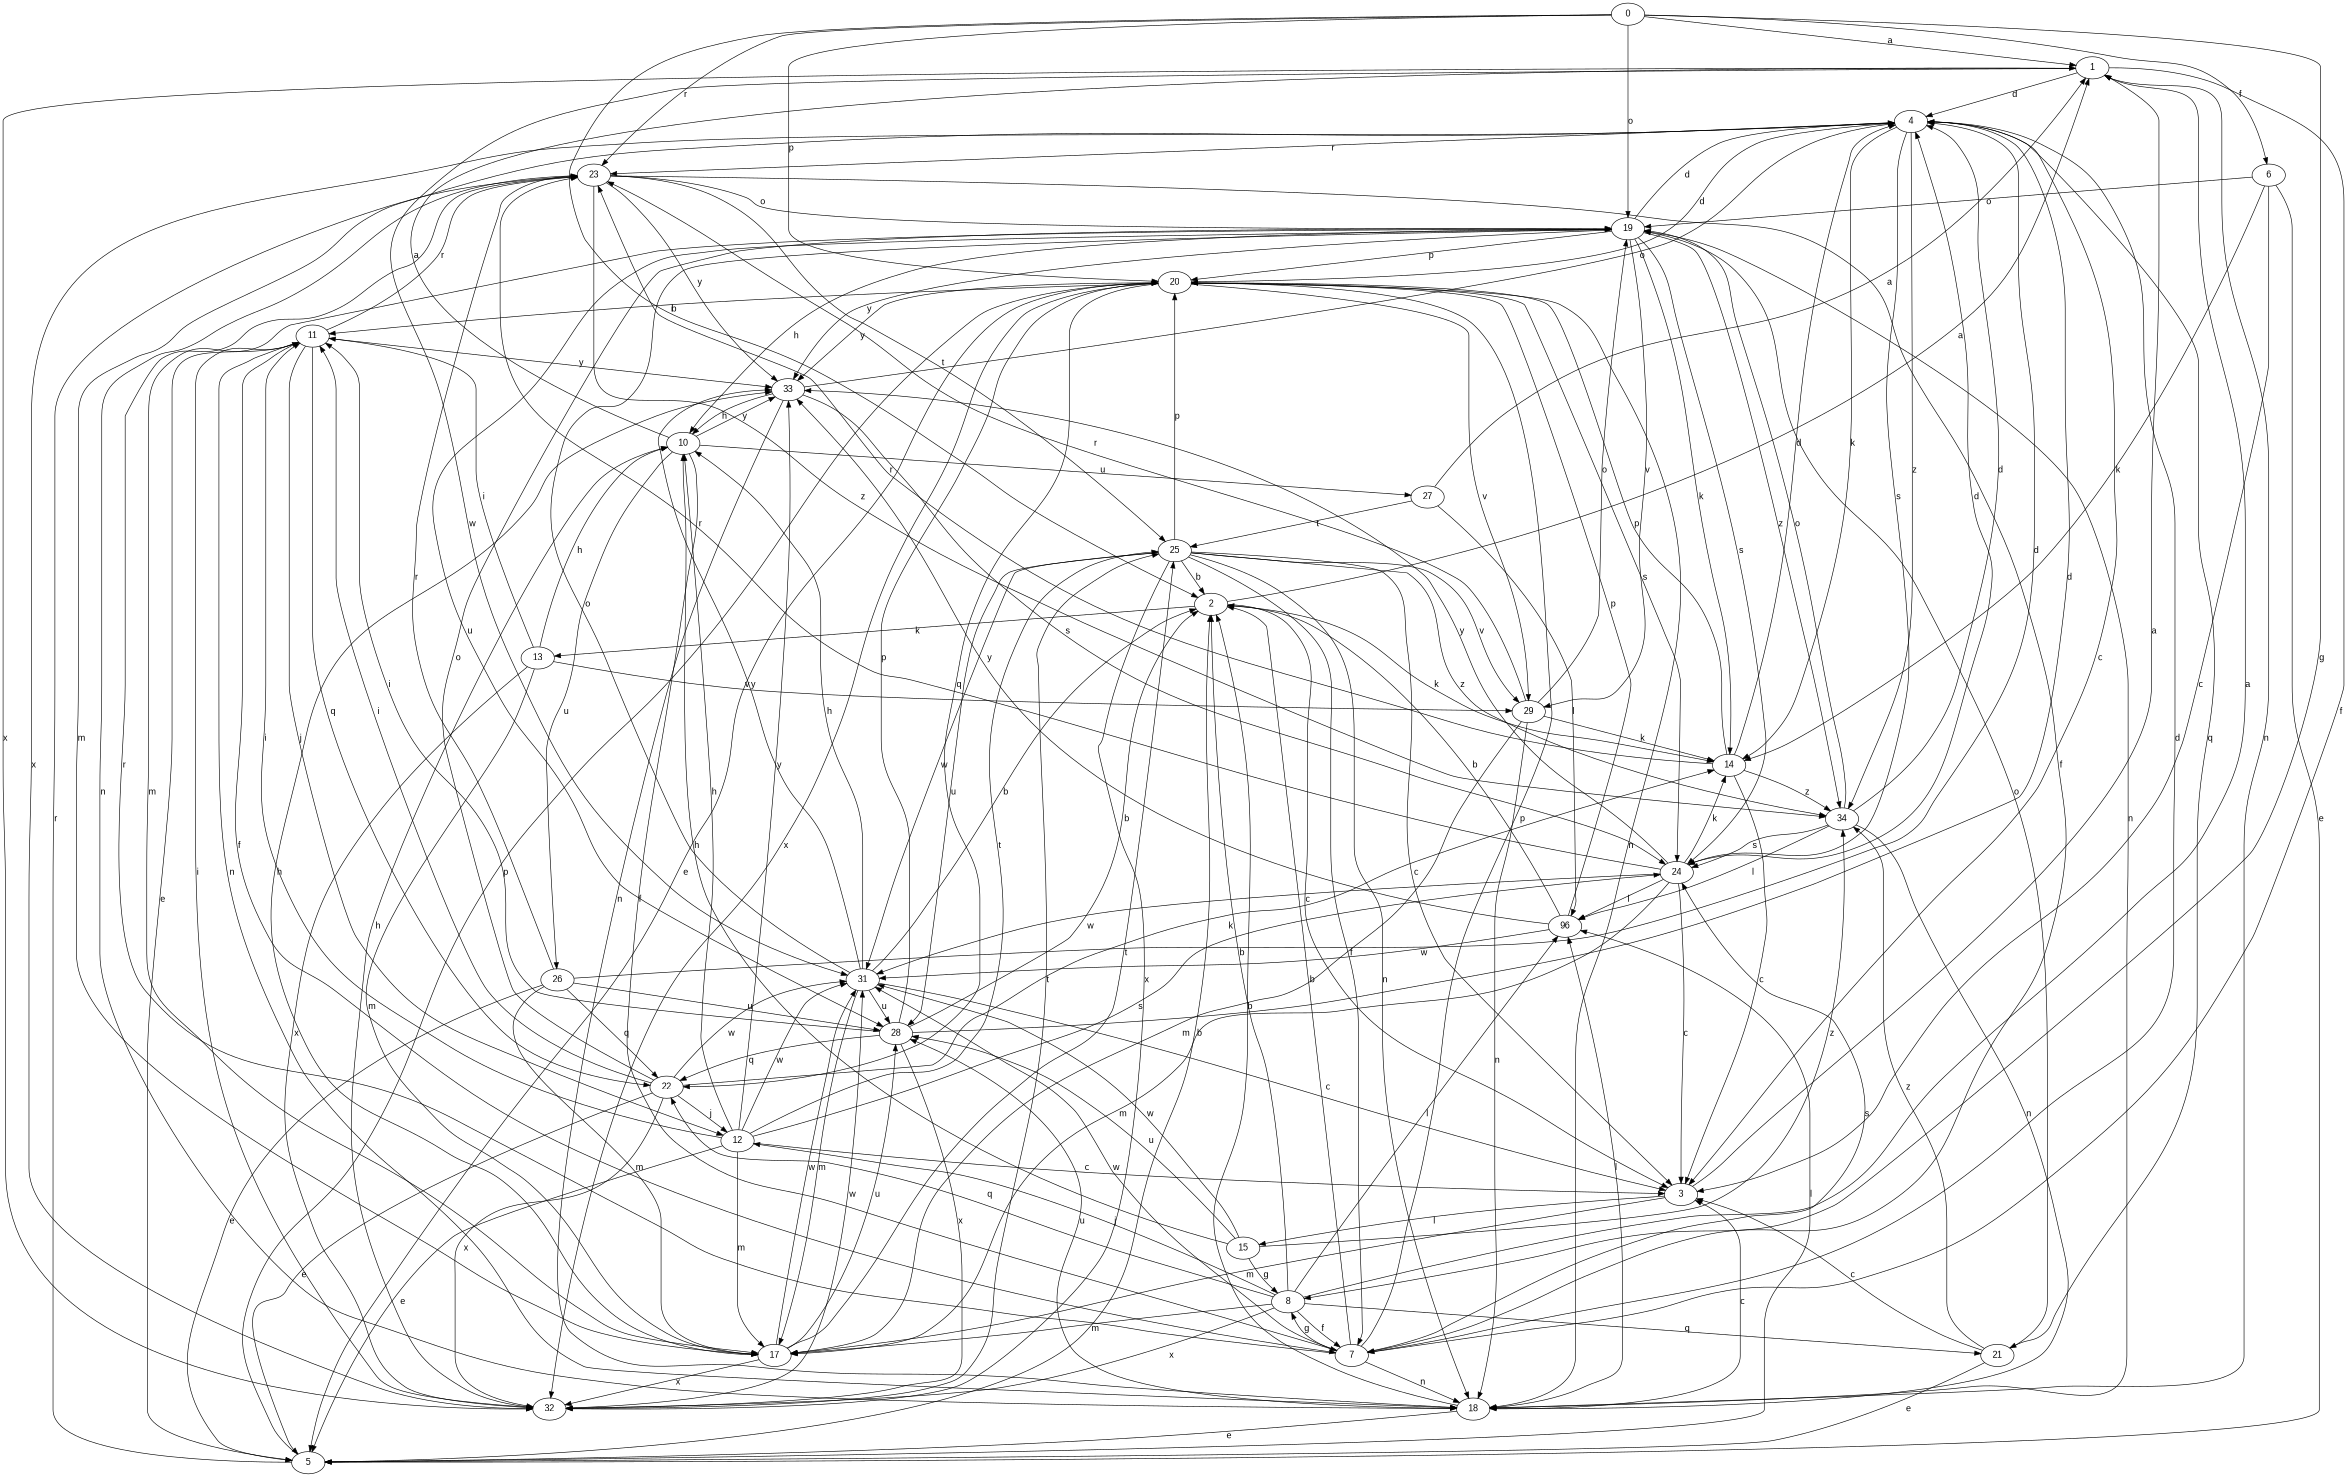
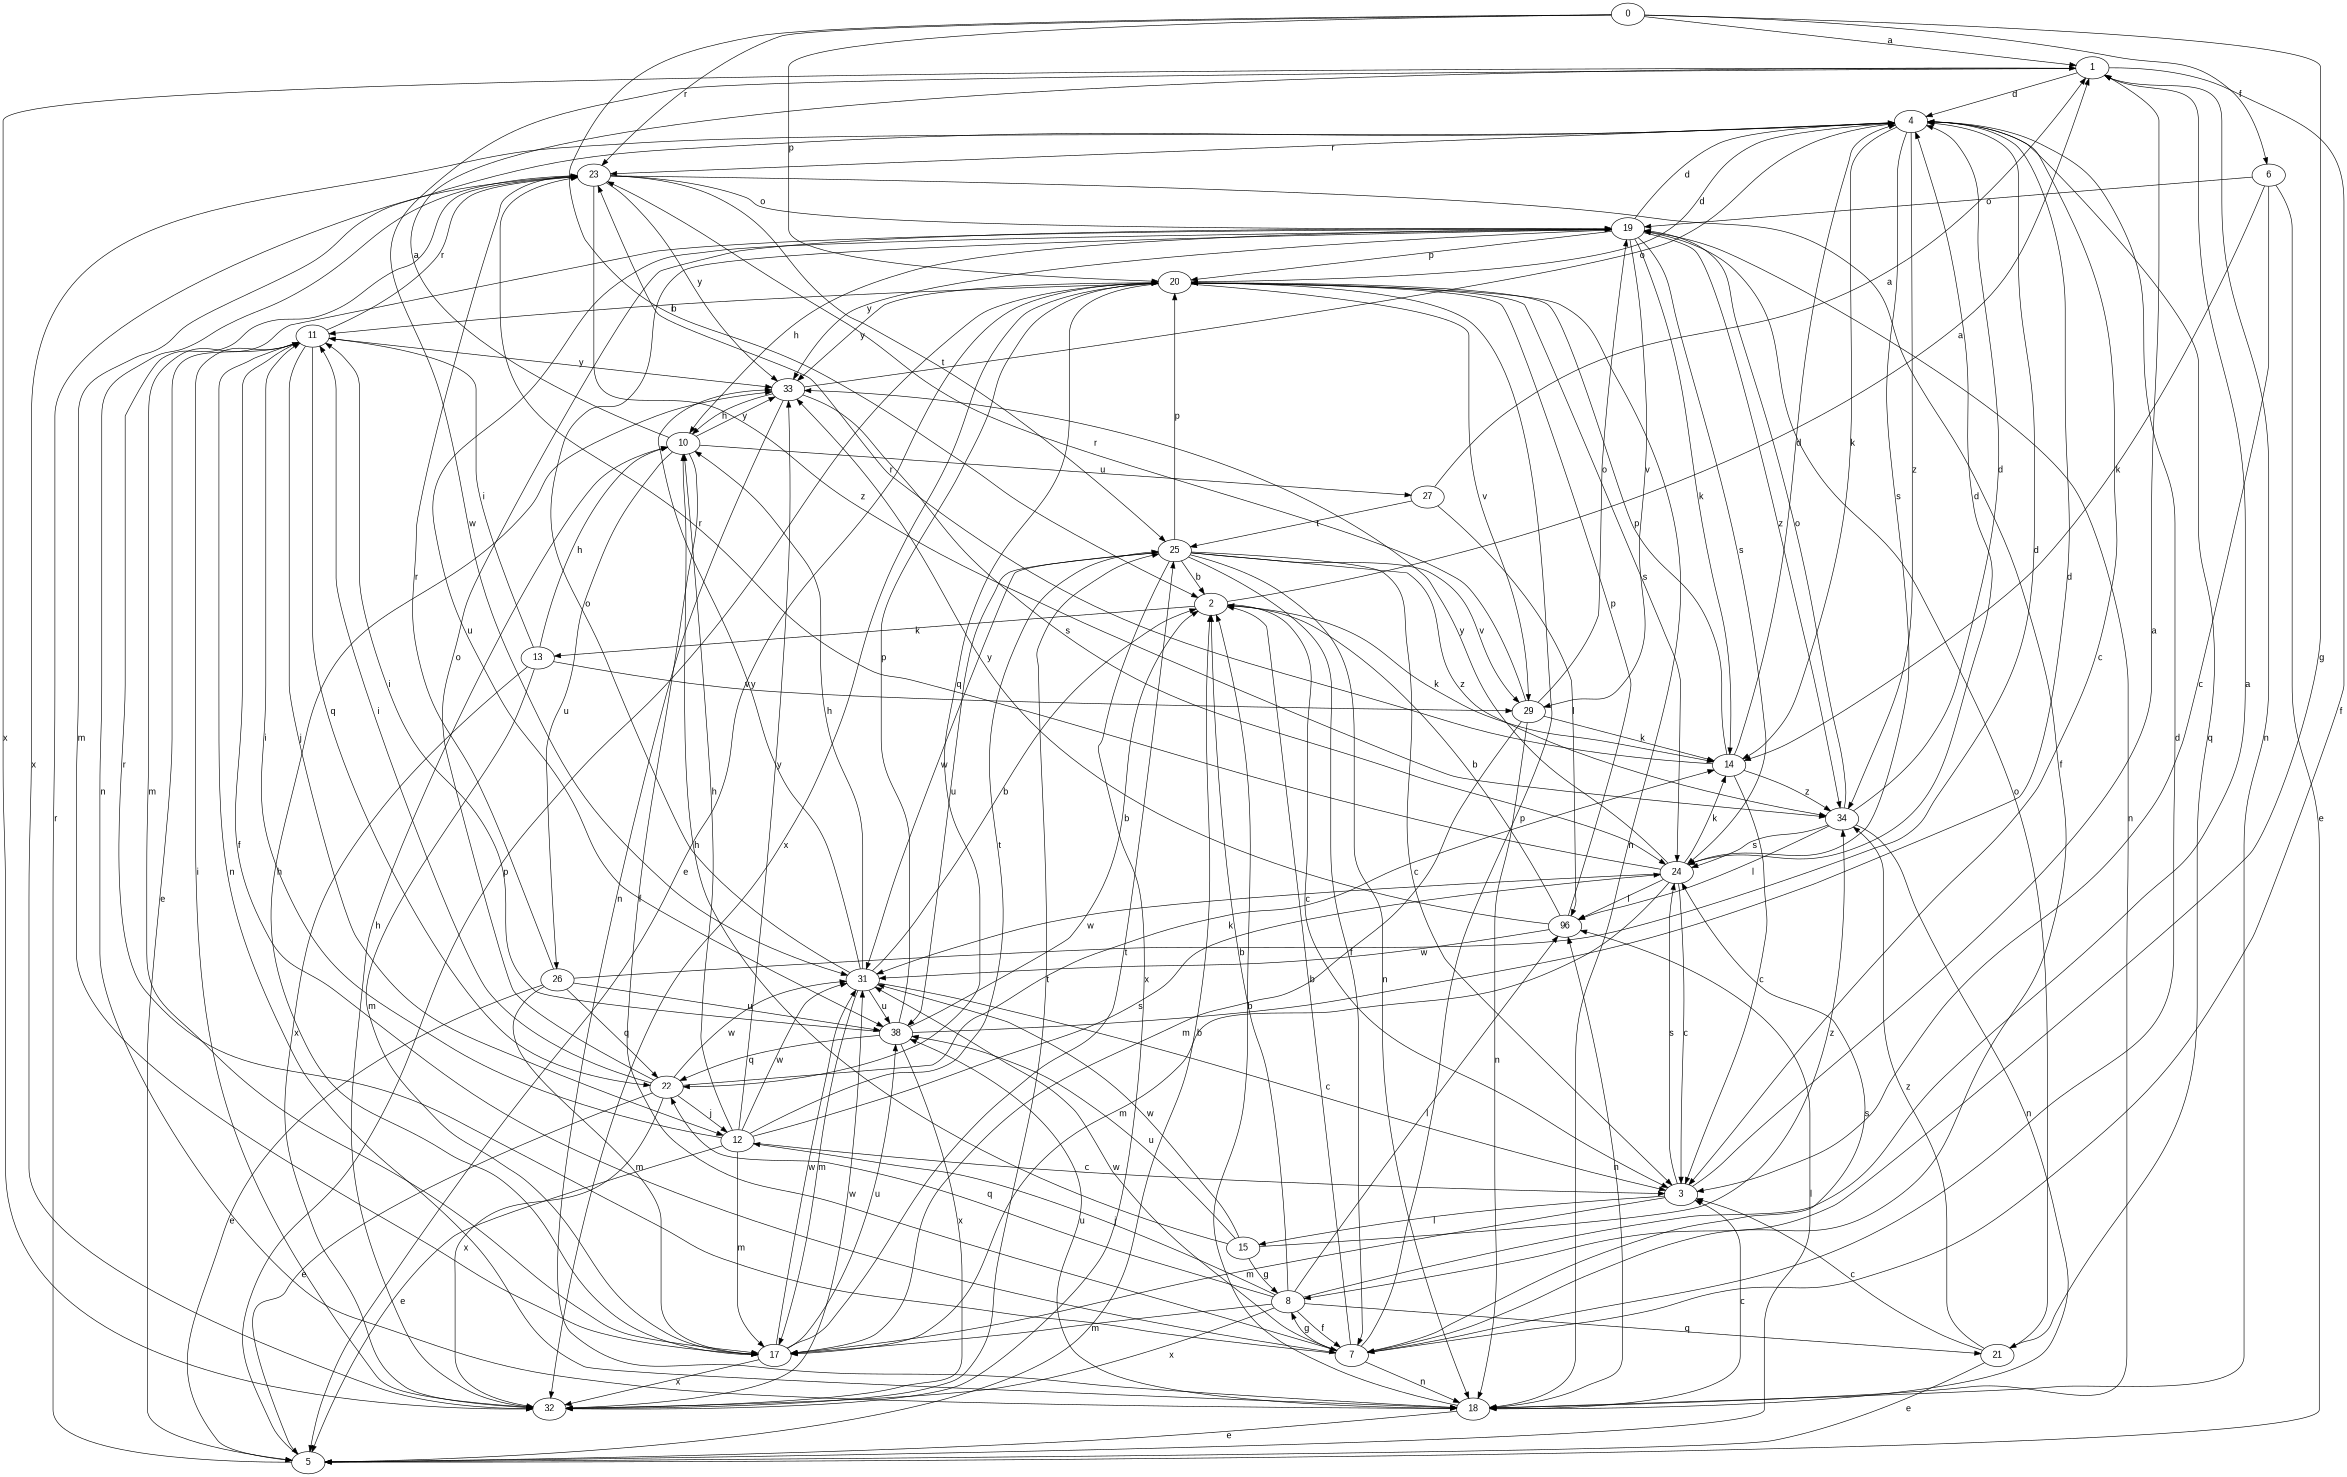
(1628, 118) -> none
(896, 1034) -> (896, 1034)
none -> (1669, 1037)
(1616, 1168) -> (1616, 1168)
